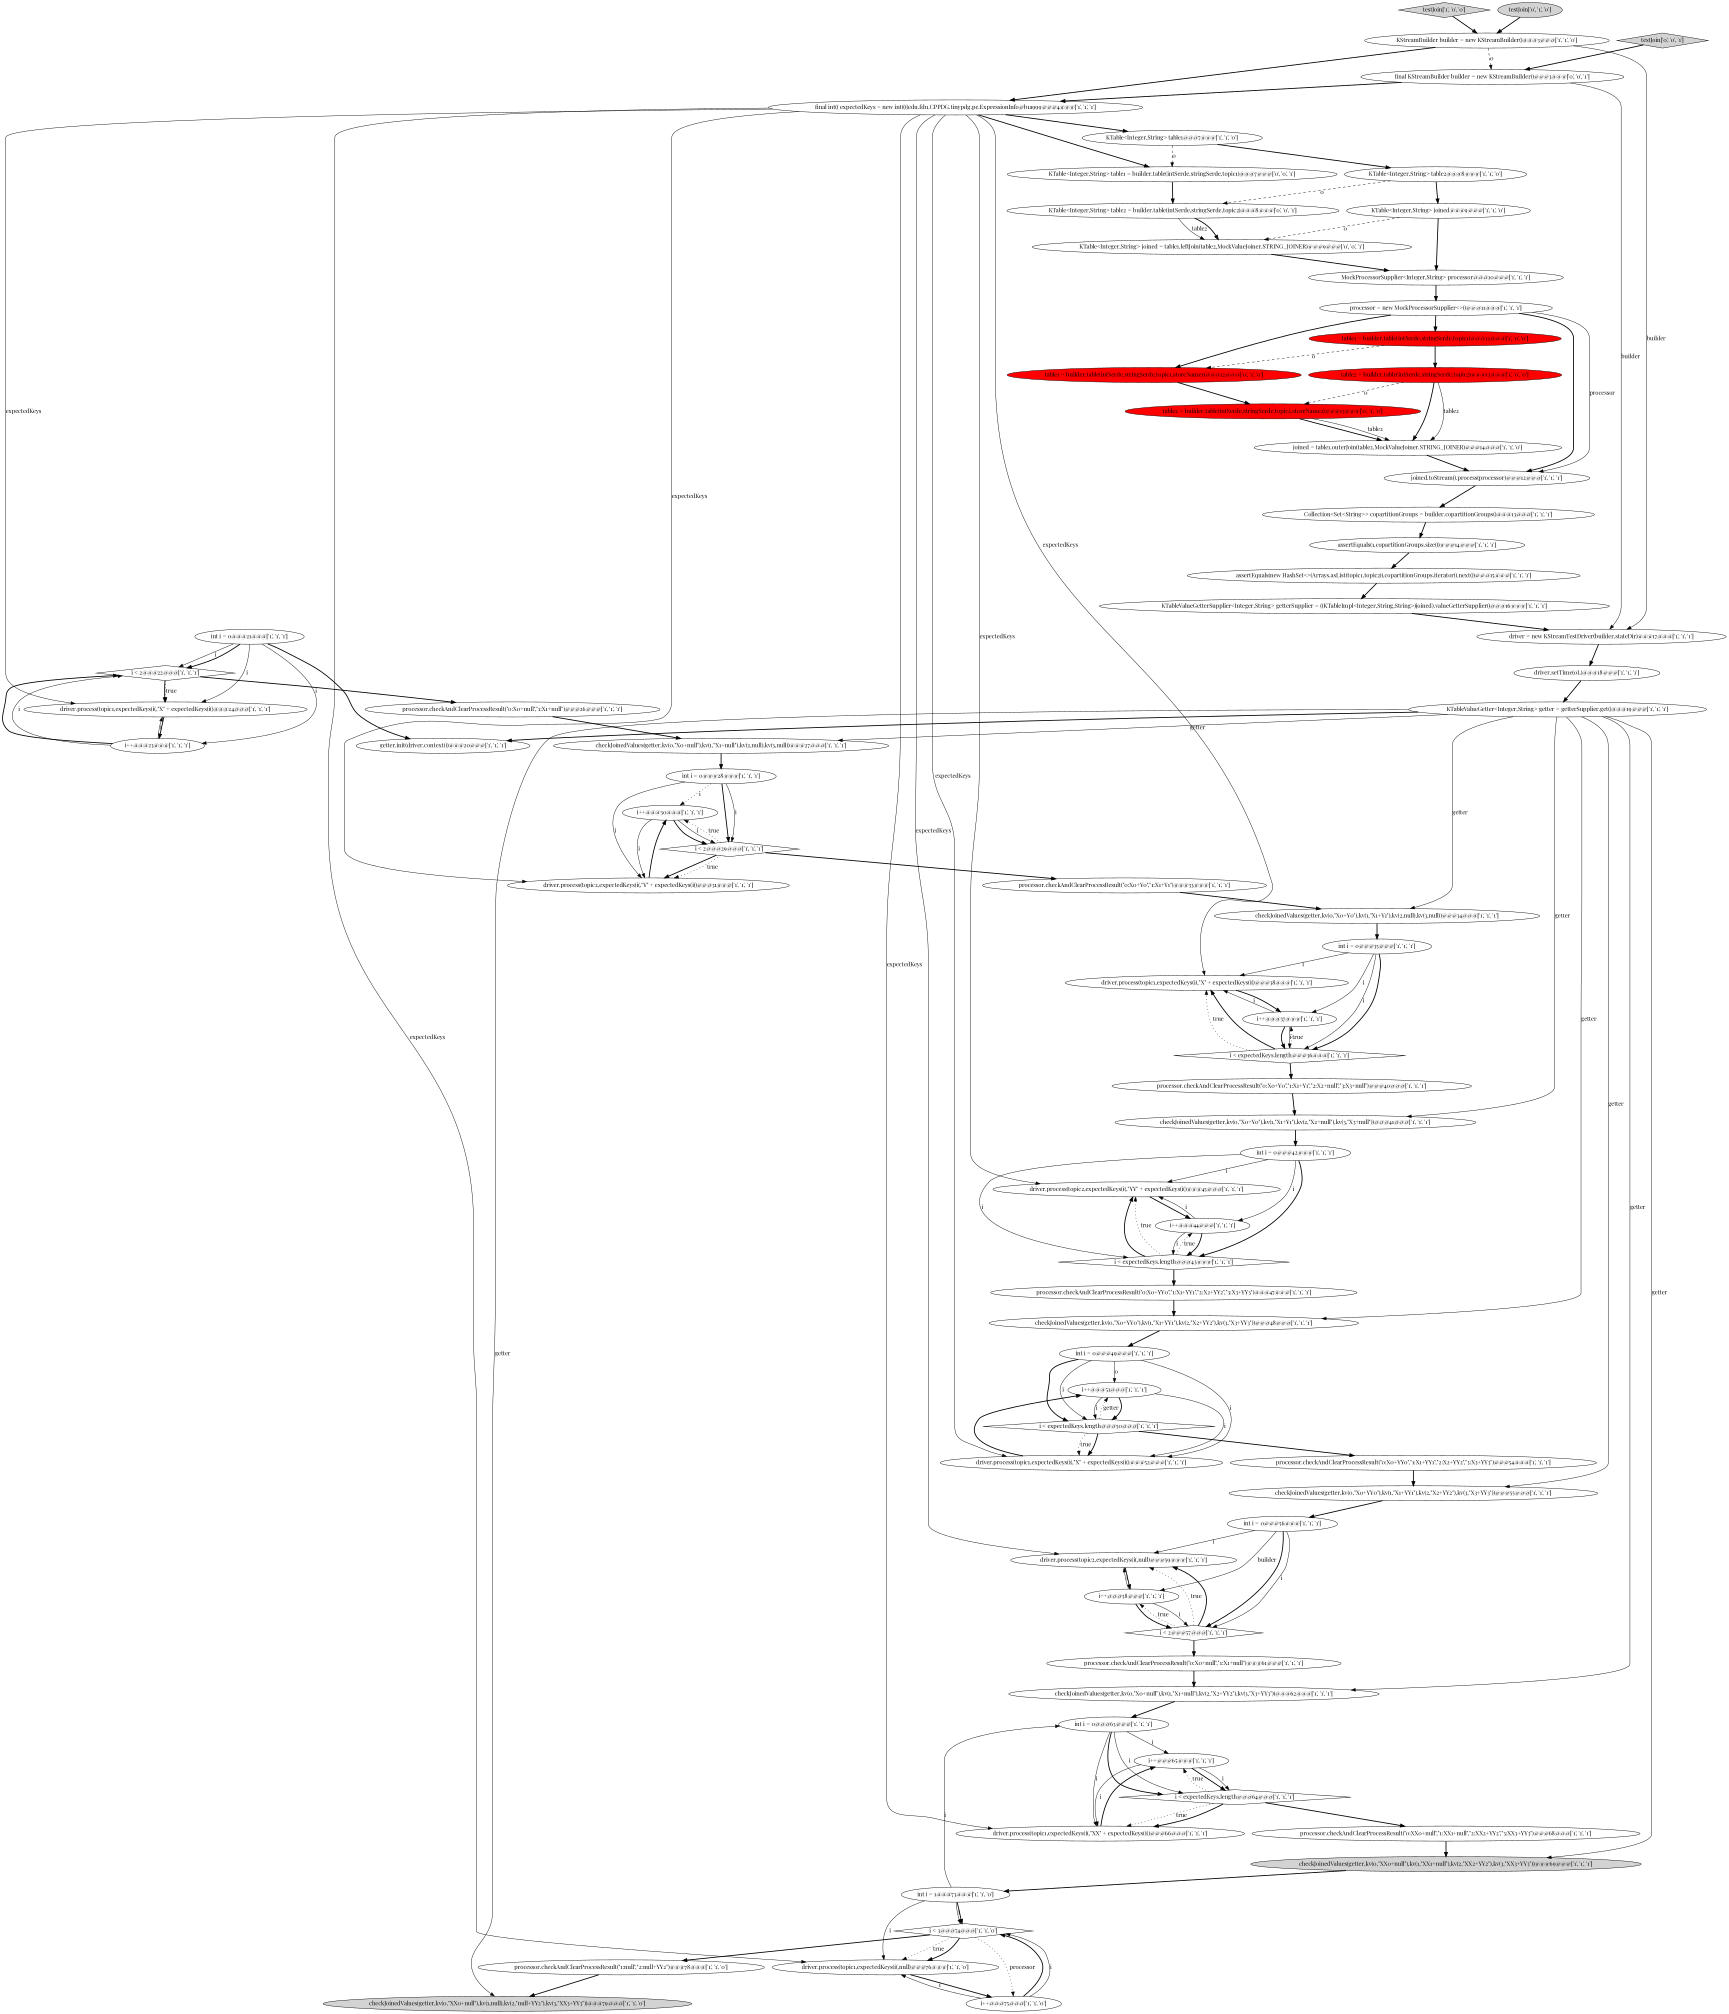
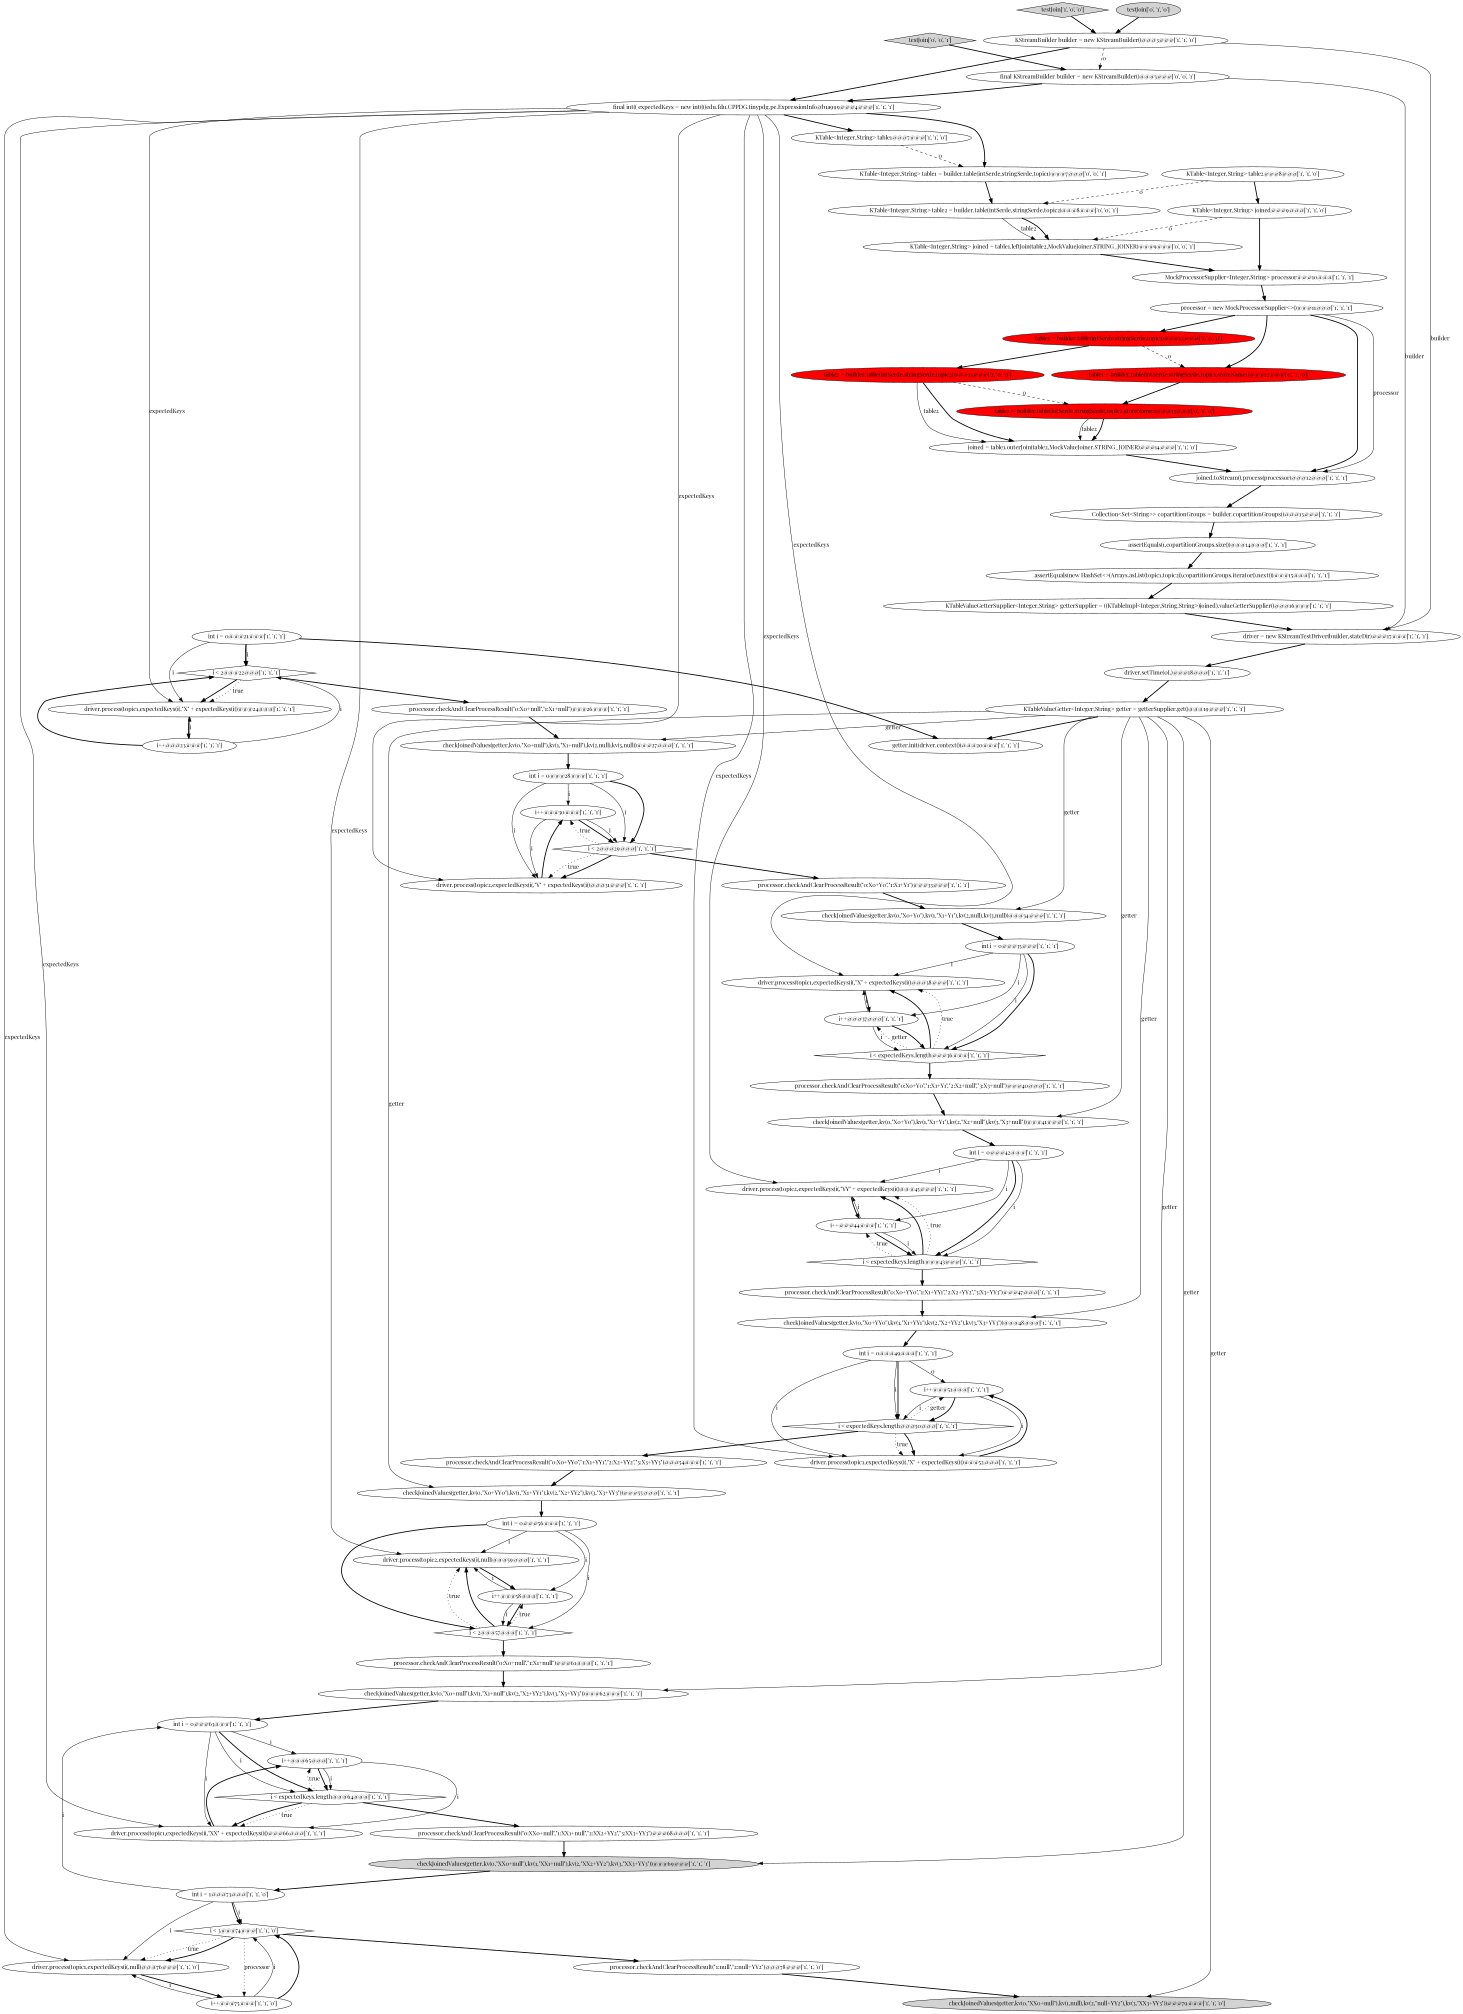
(1302, 156) -> none
(307, 721) -> none
(697, 793) -> (568, 792)
(1298, 1037) -> (899, 1037)
(1267, 1560) -> (586, 1560)
